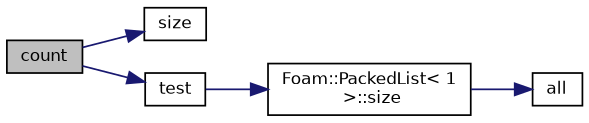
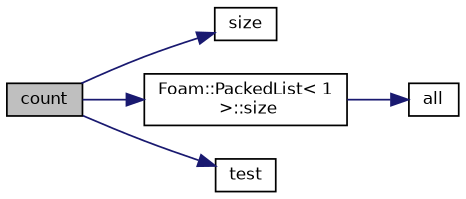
(228, 89) -> (104, 100)
